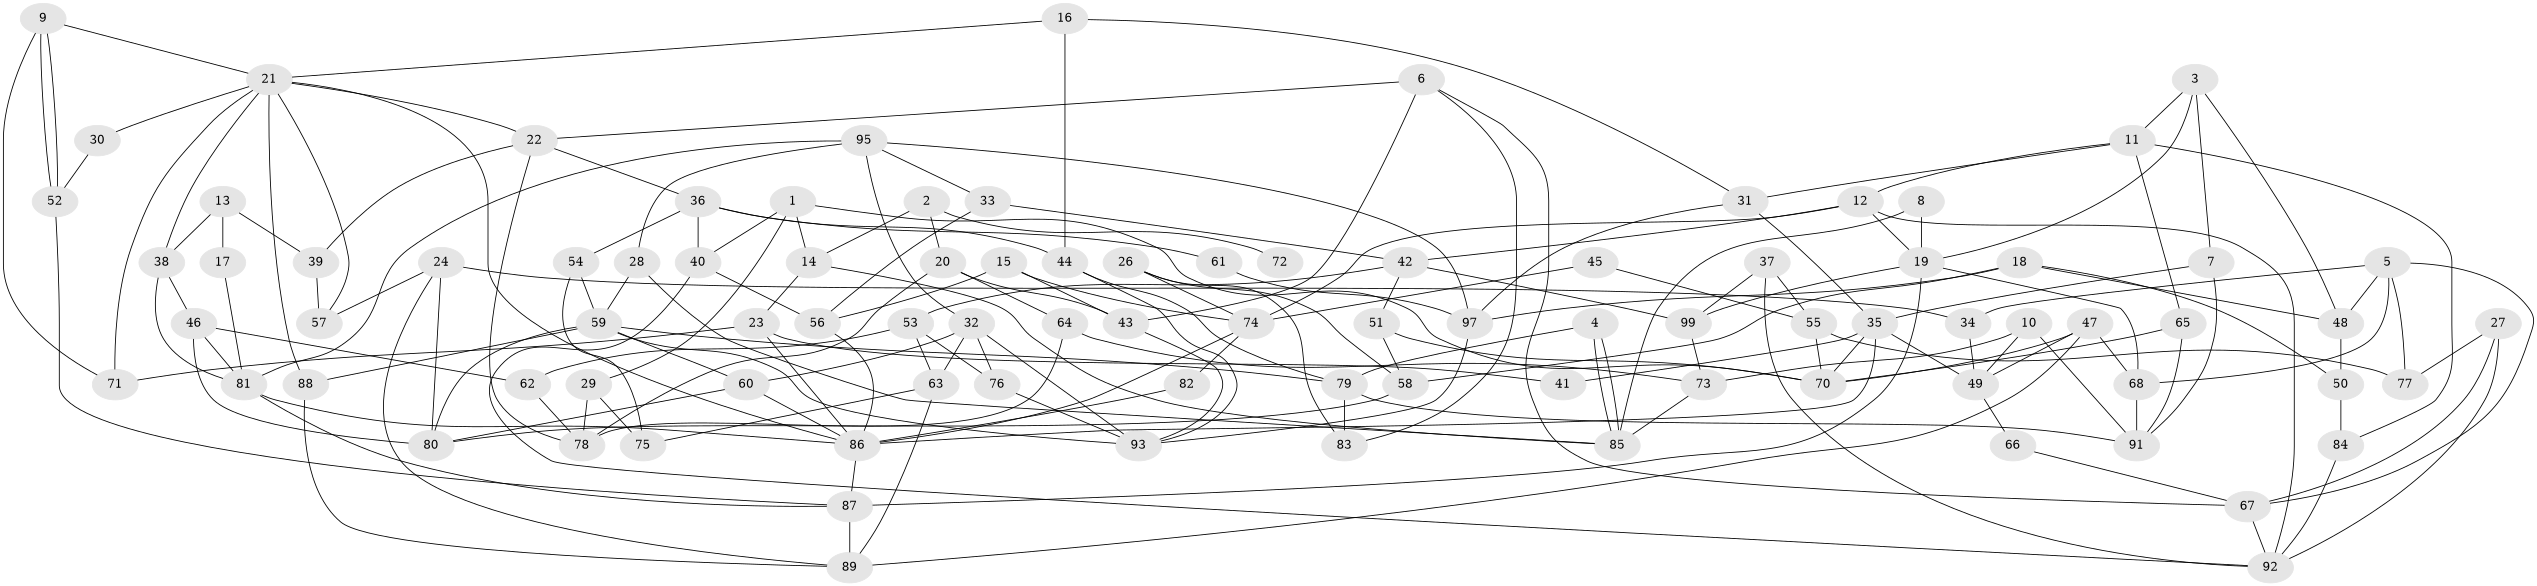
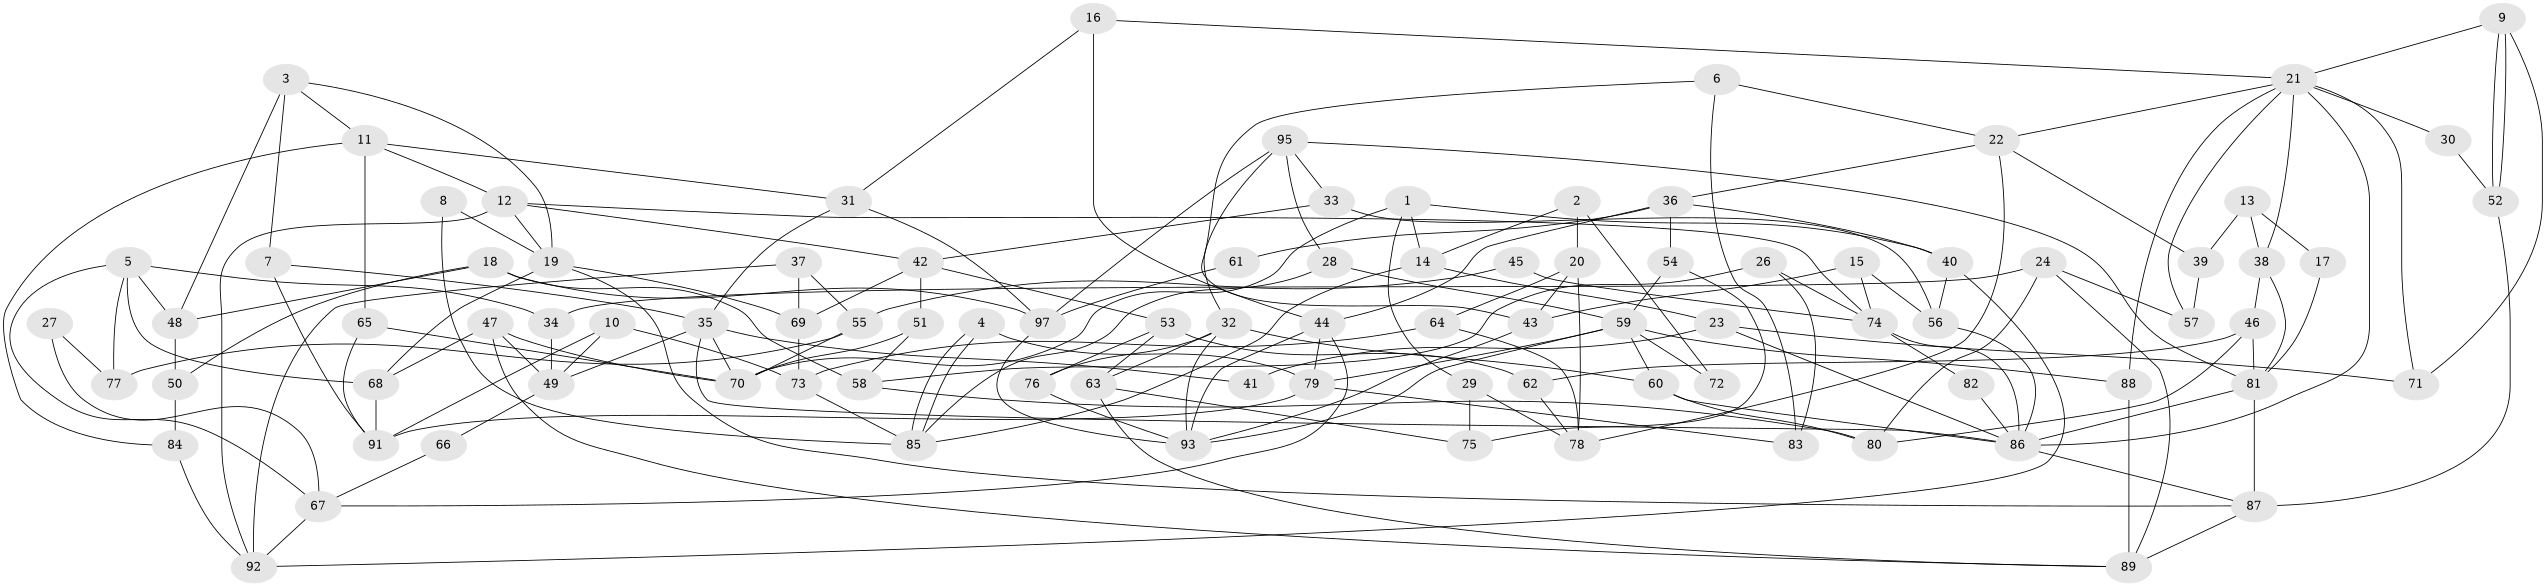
(1689, 324) -> (799, 324)
(484, 359) -> (1671, 354)
(2423, 473) -> none
(1679, 477) -> (886, 495)
